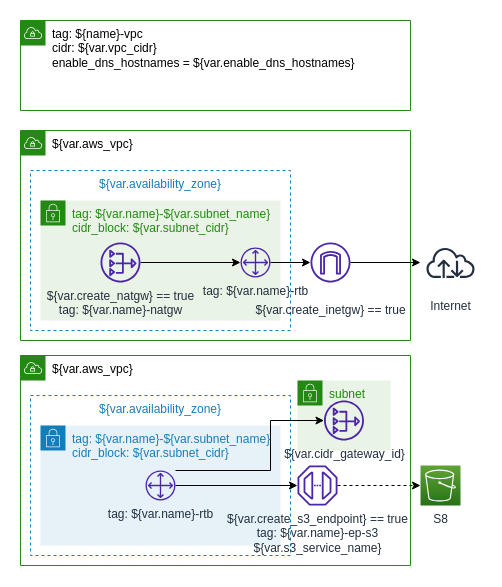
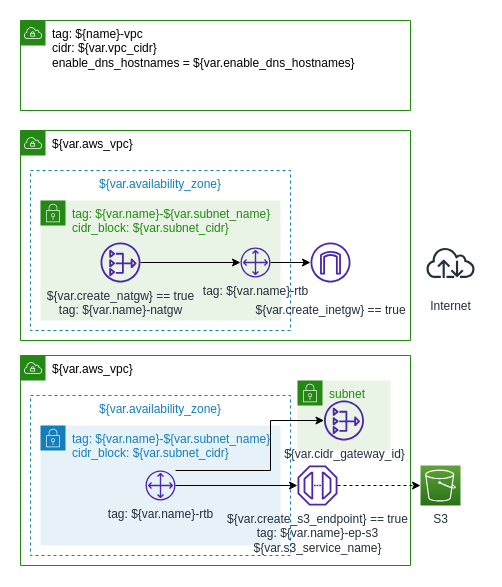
(382, 263) -> none
(441, 520) -> (441, 520)
